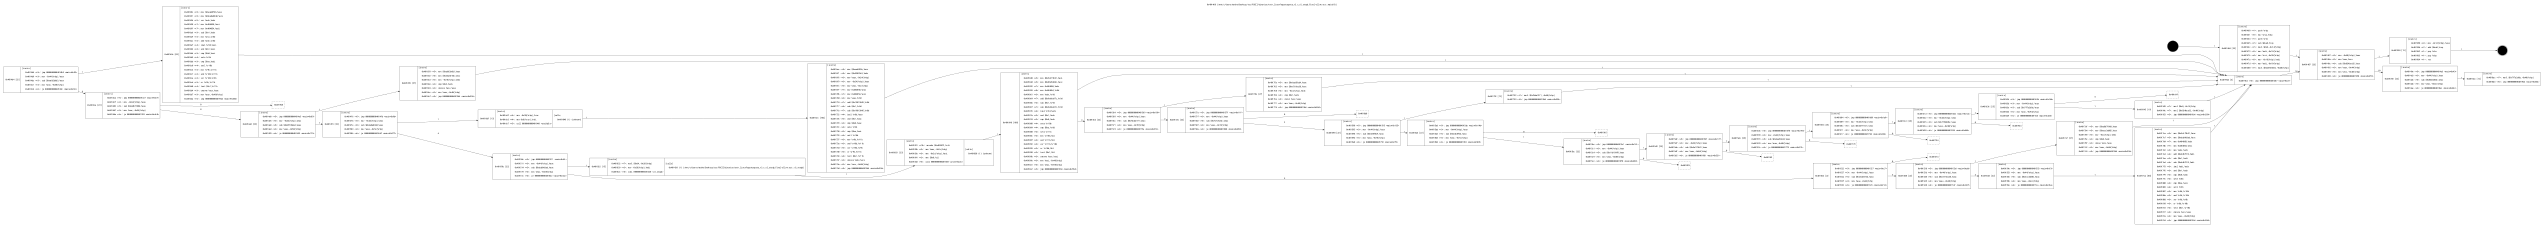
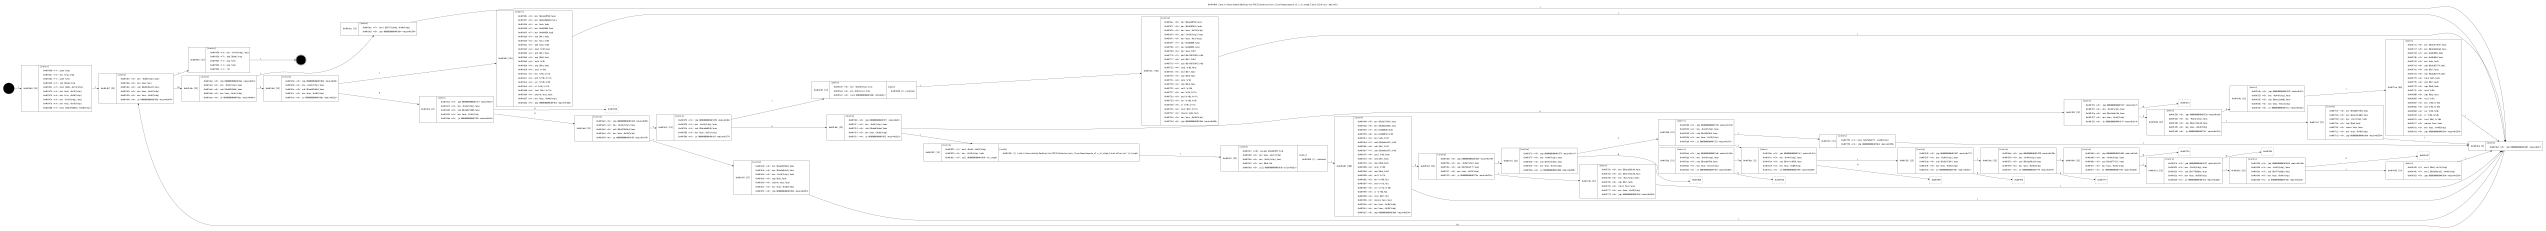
none -> (1506, 8)
none -> (259, 88)
(1403, 133) -> (1737, 146)
